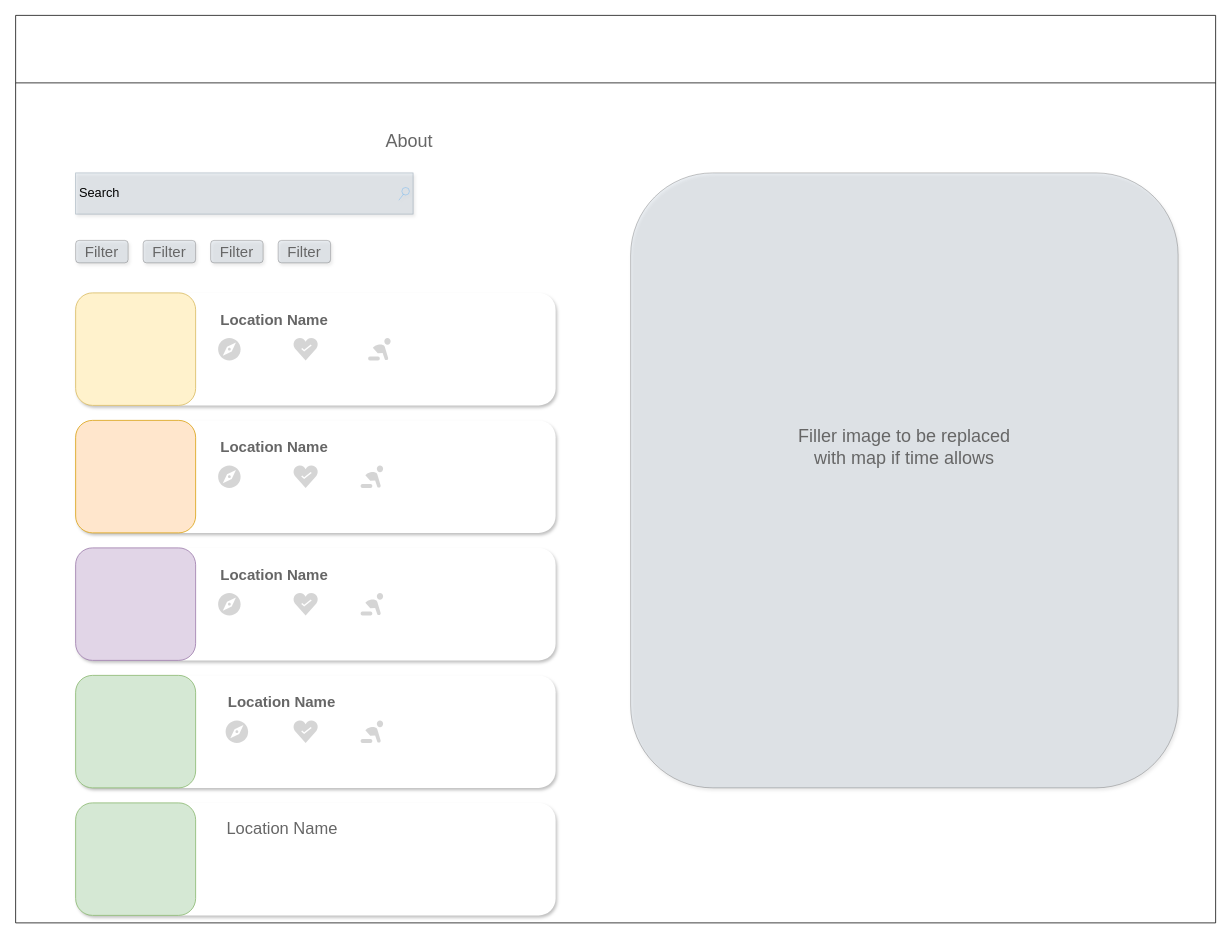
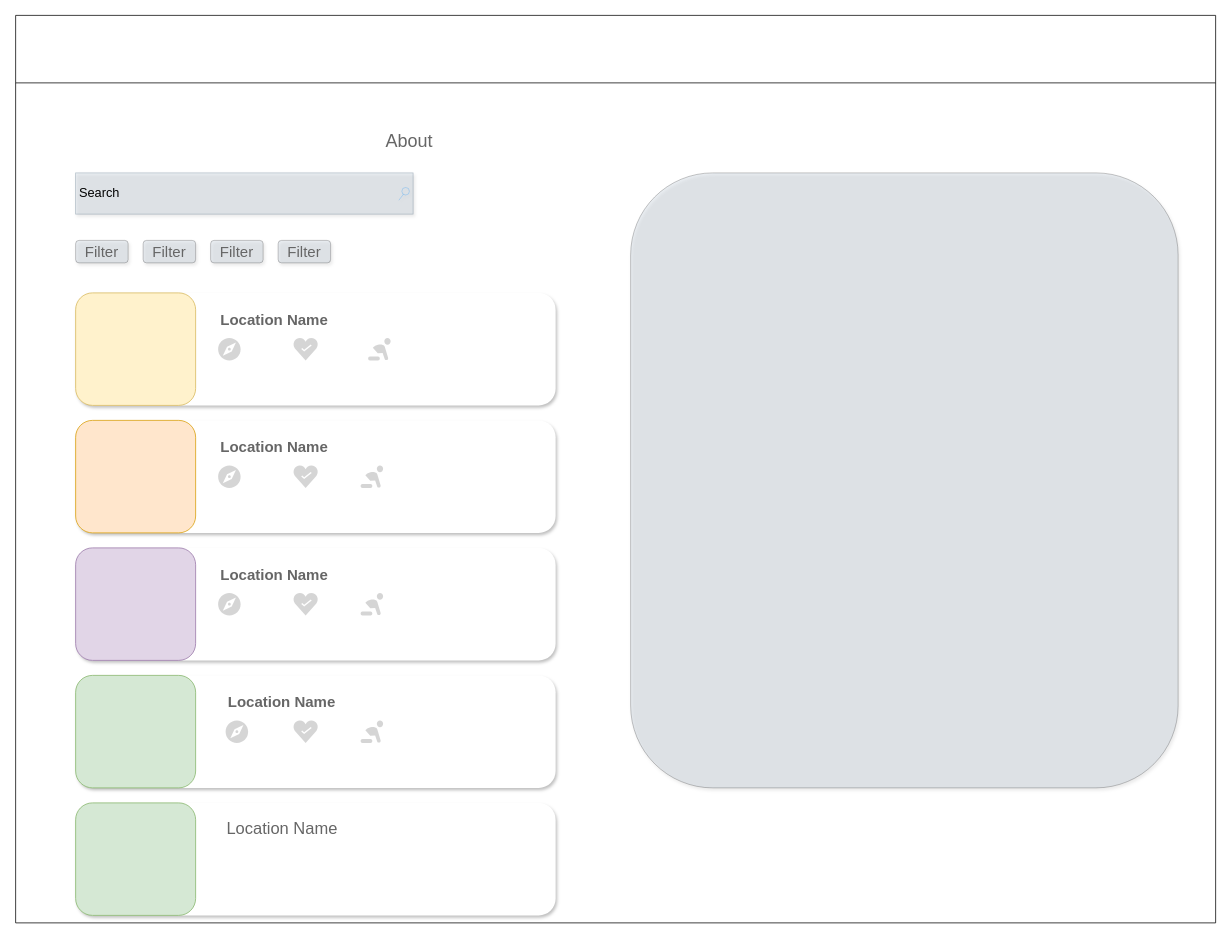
(904, 447) -> none
